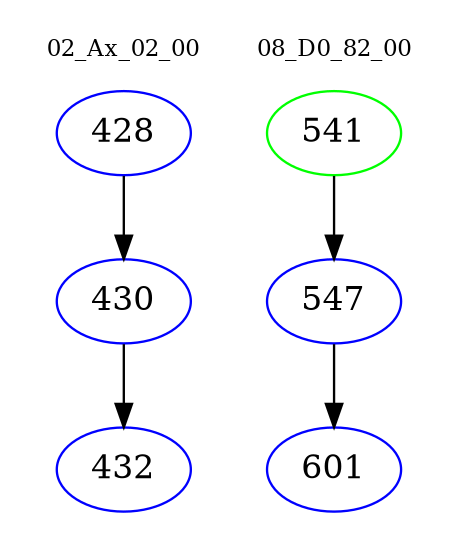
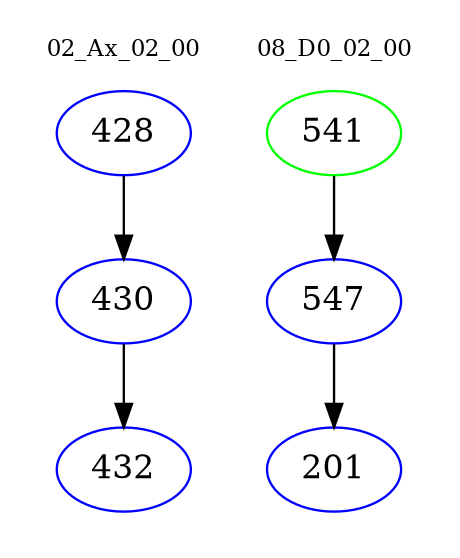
(335, 50) -> (335, 50)
(334, 470) -> (334, 470)
